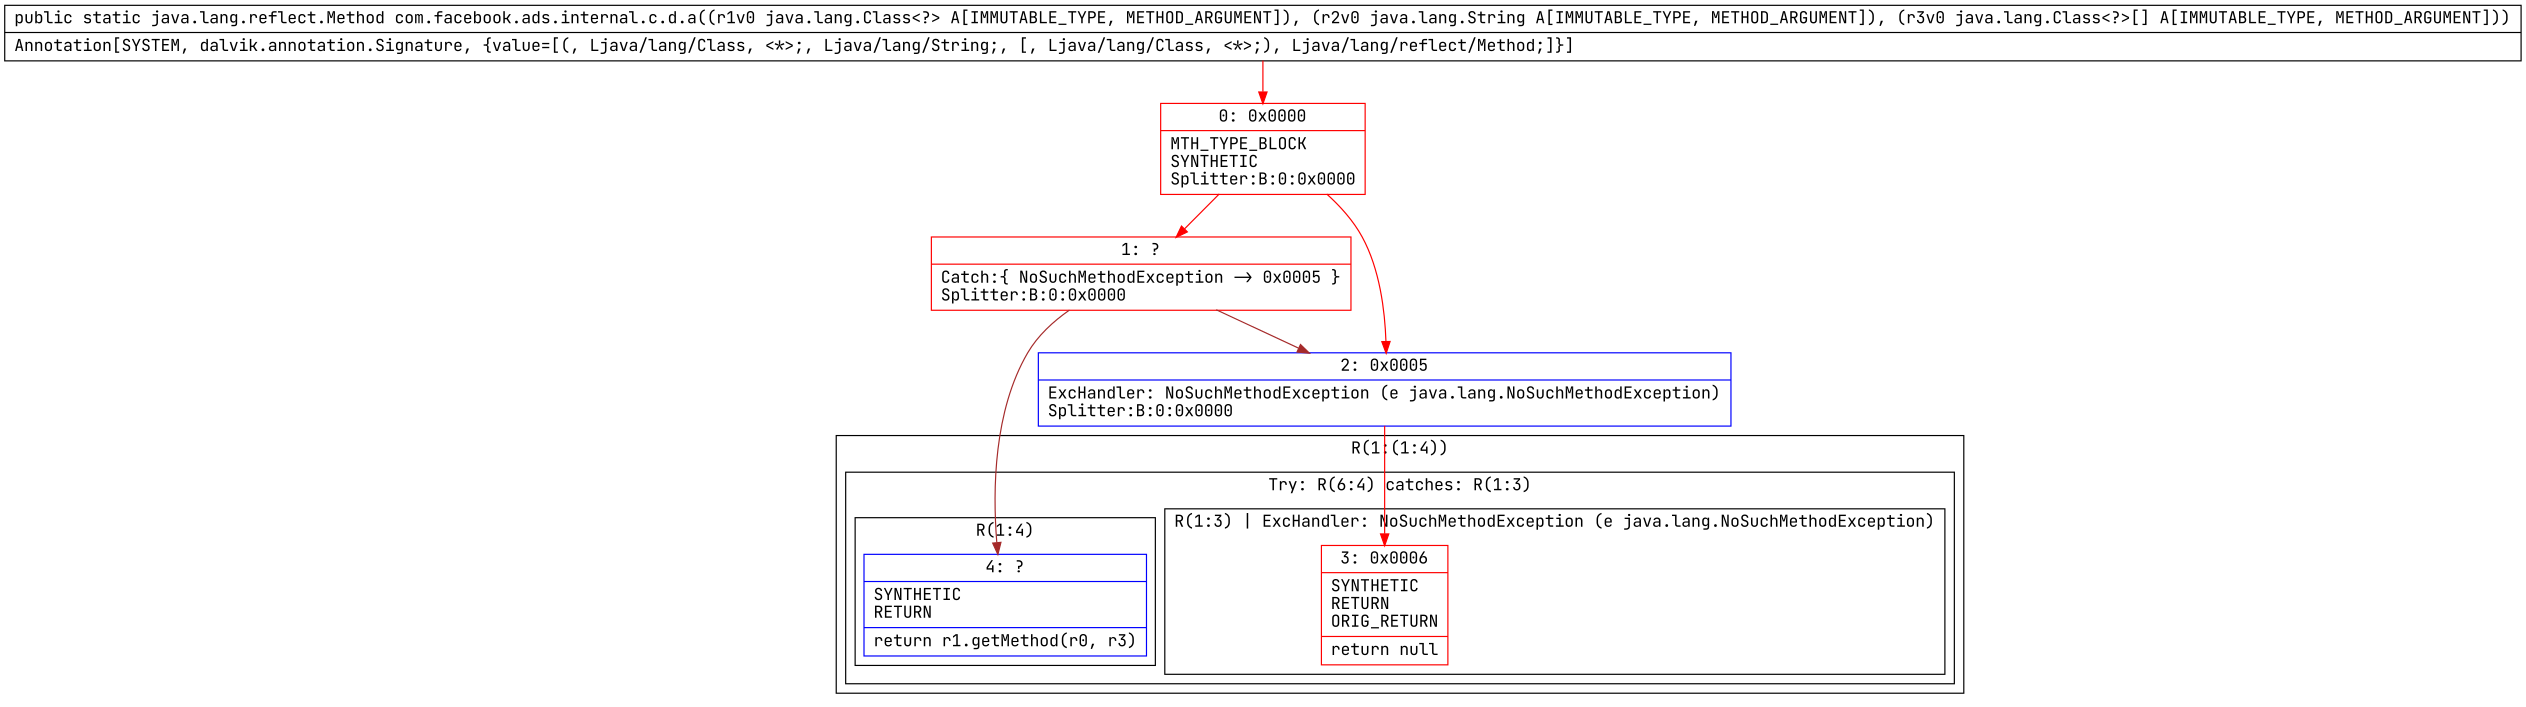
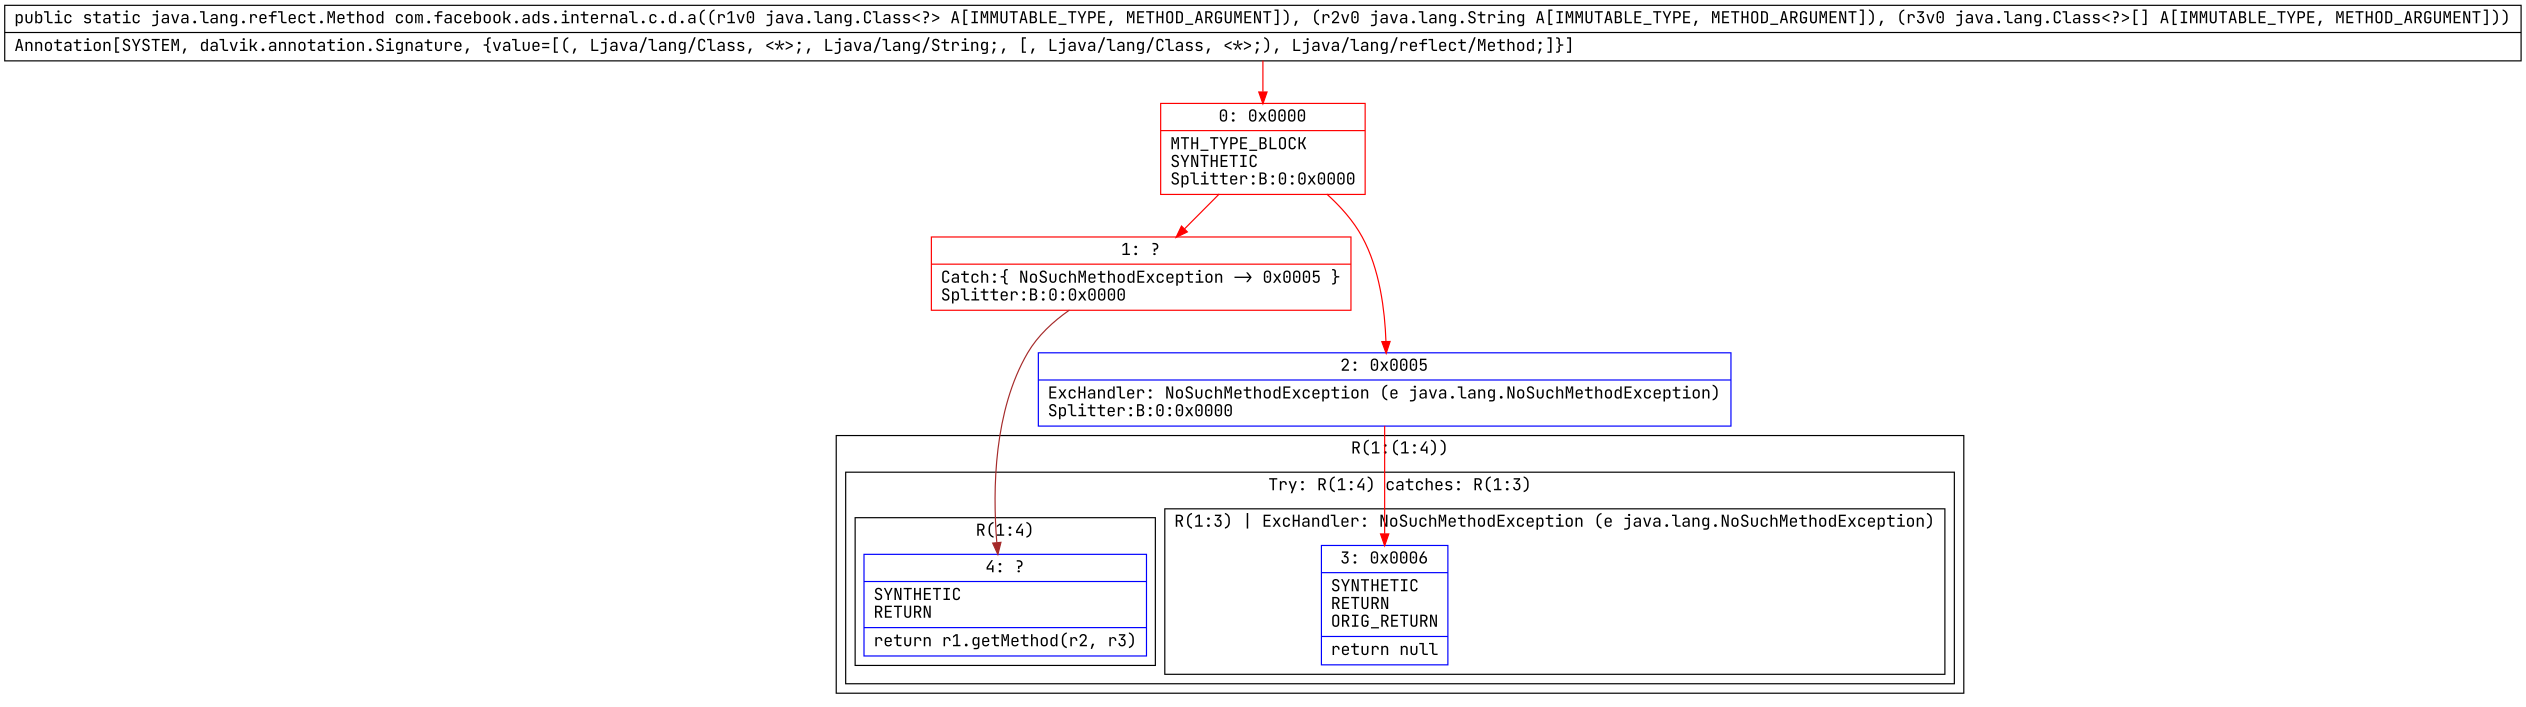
(1257, 329) -> none
(1400, 486) -> (1400, 486)
(1385, 605) -> (1385, 605)
(1005, 641) -> (1005, 641)
